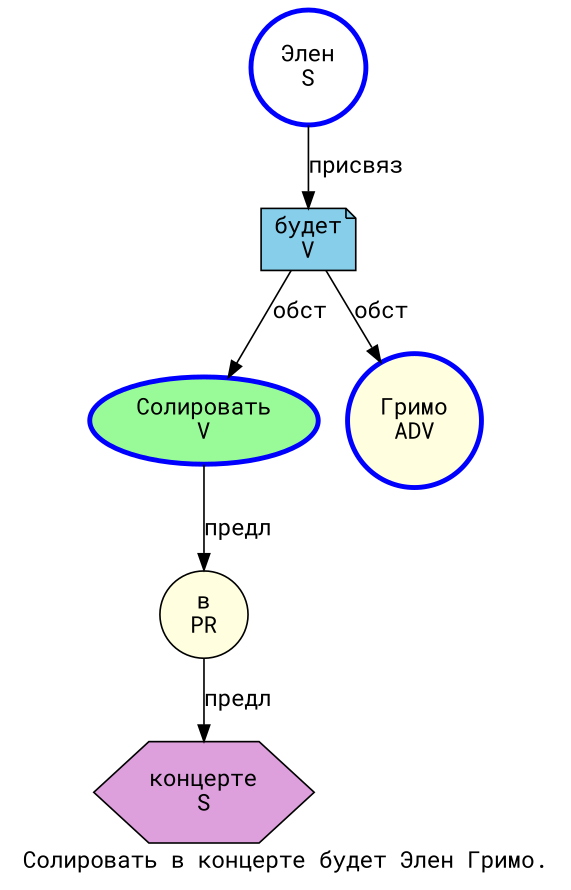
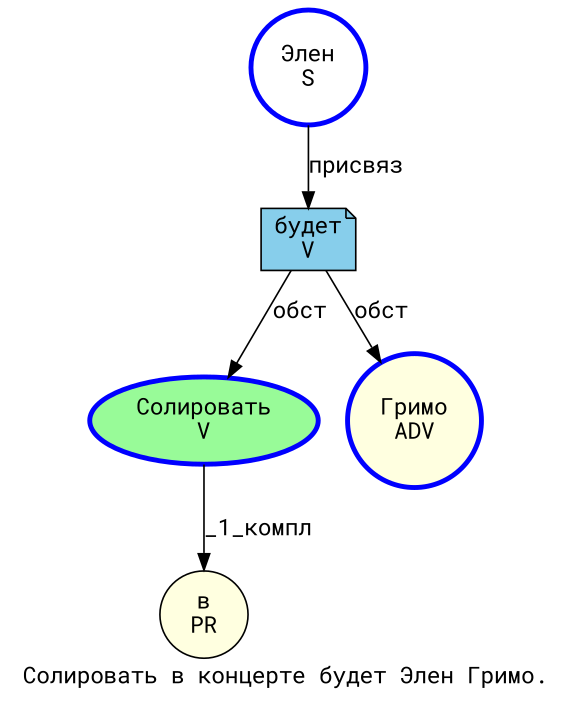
(238, 529) -> (259, 529)
(204, 792) -> none
